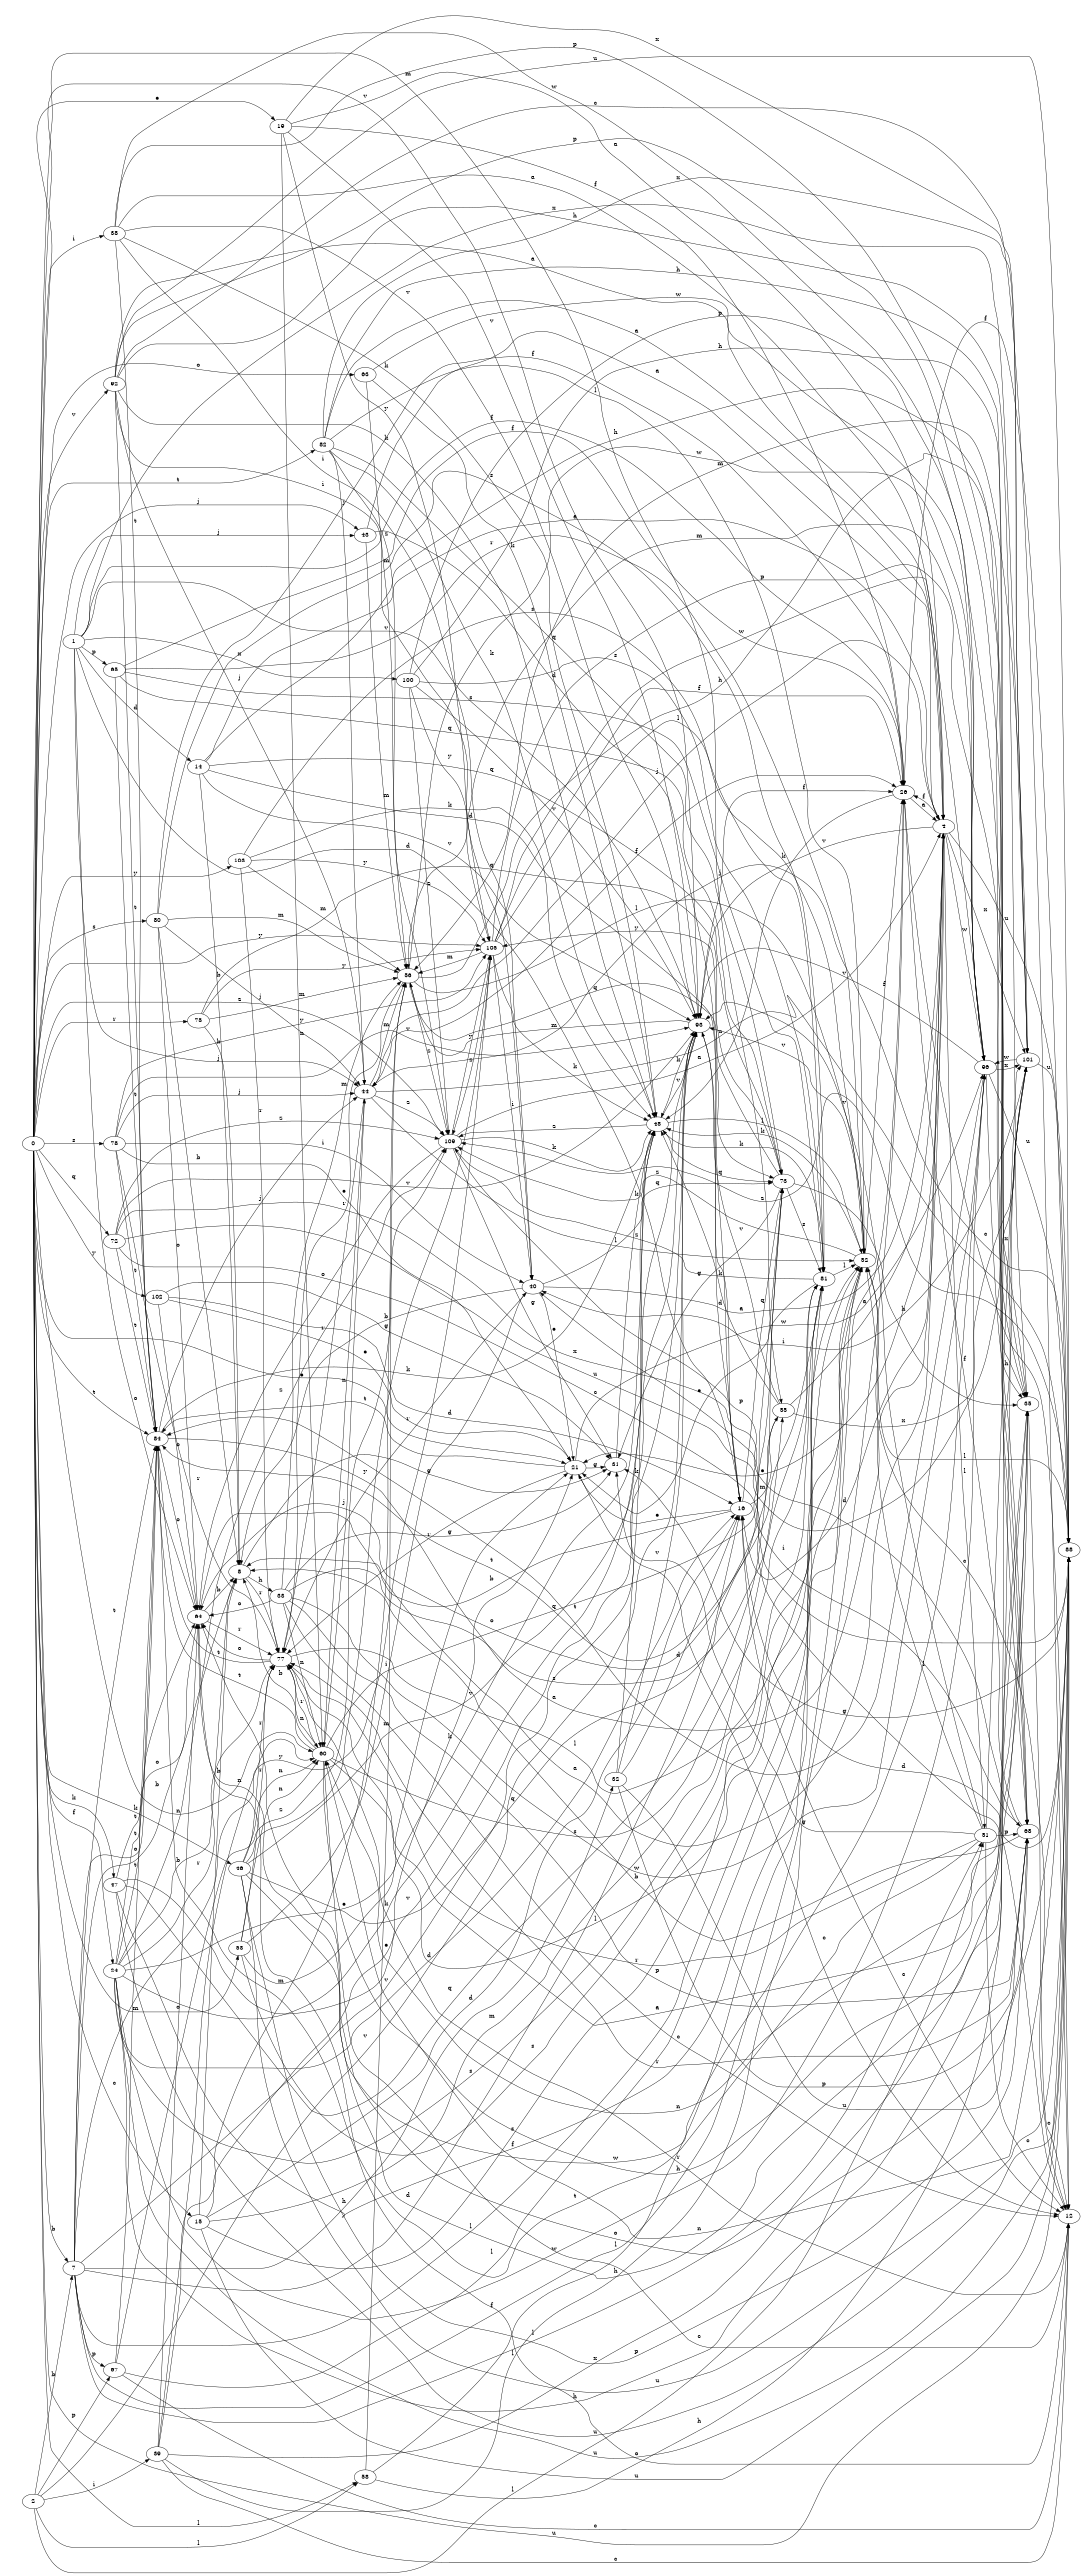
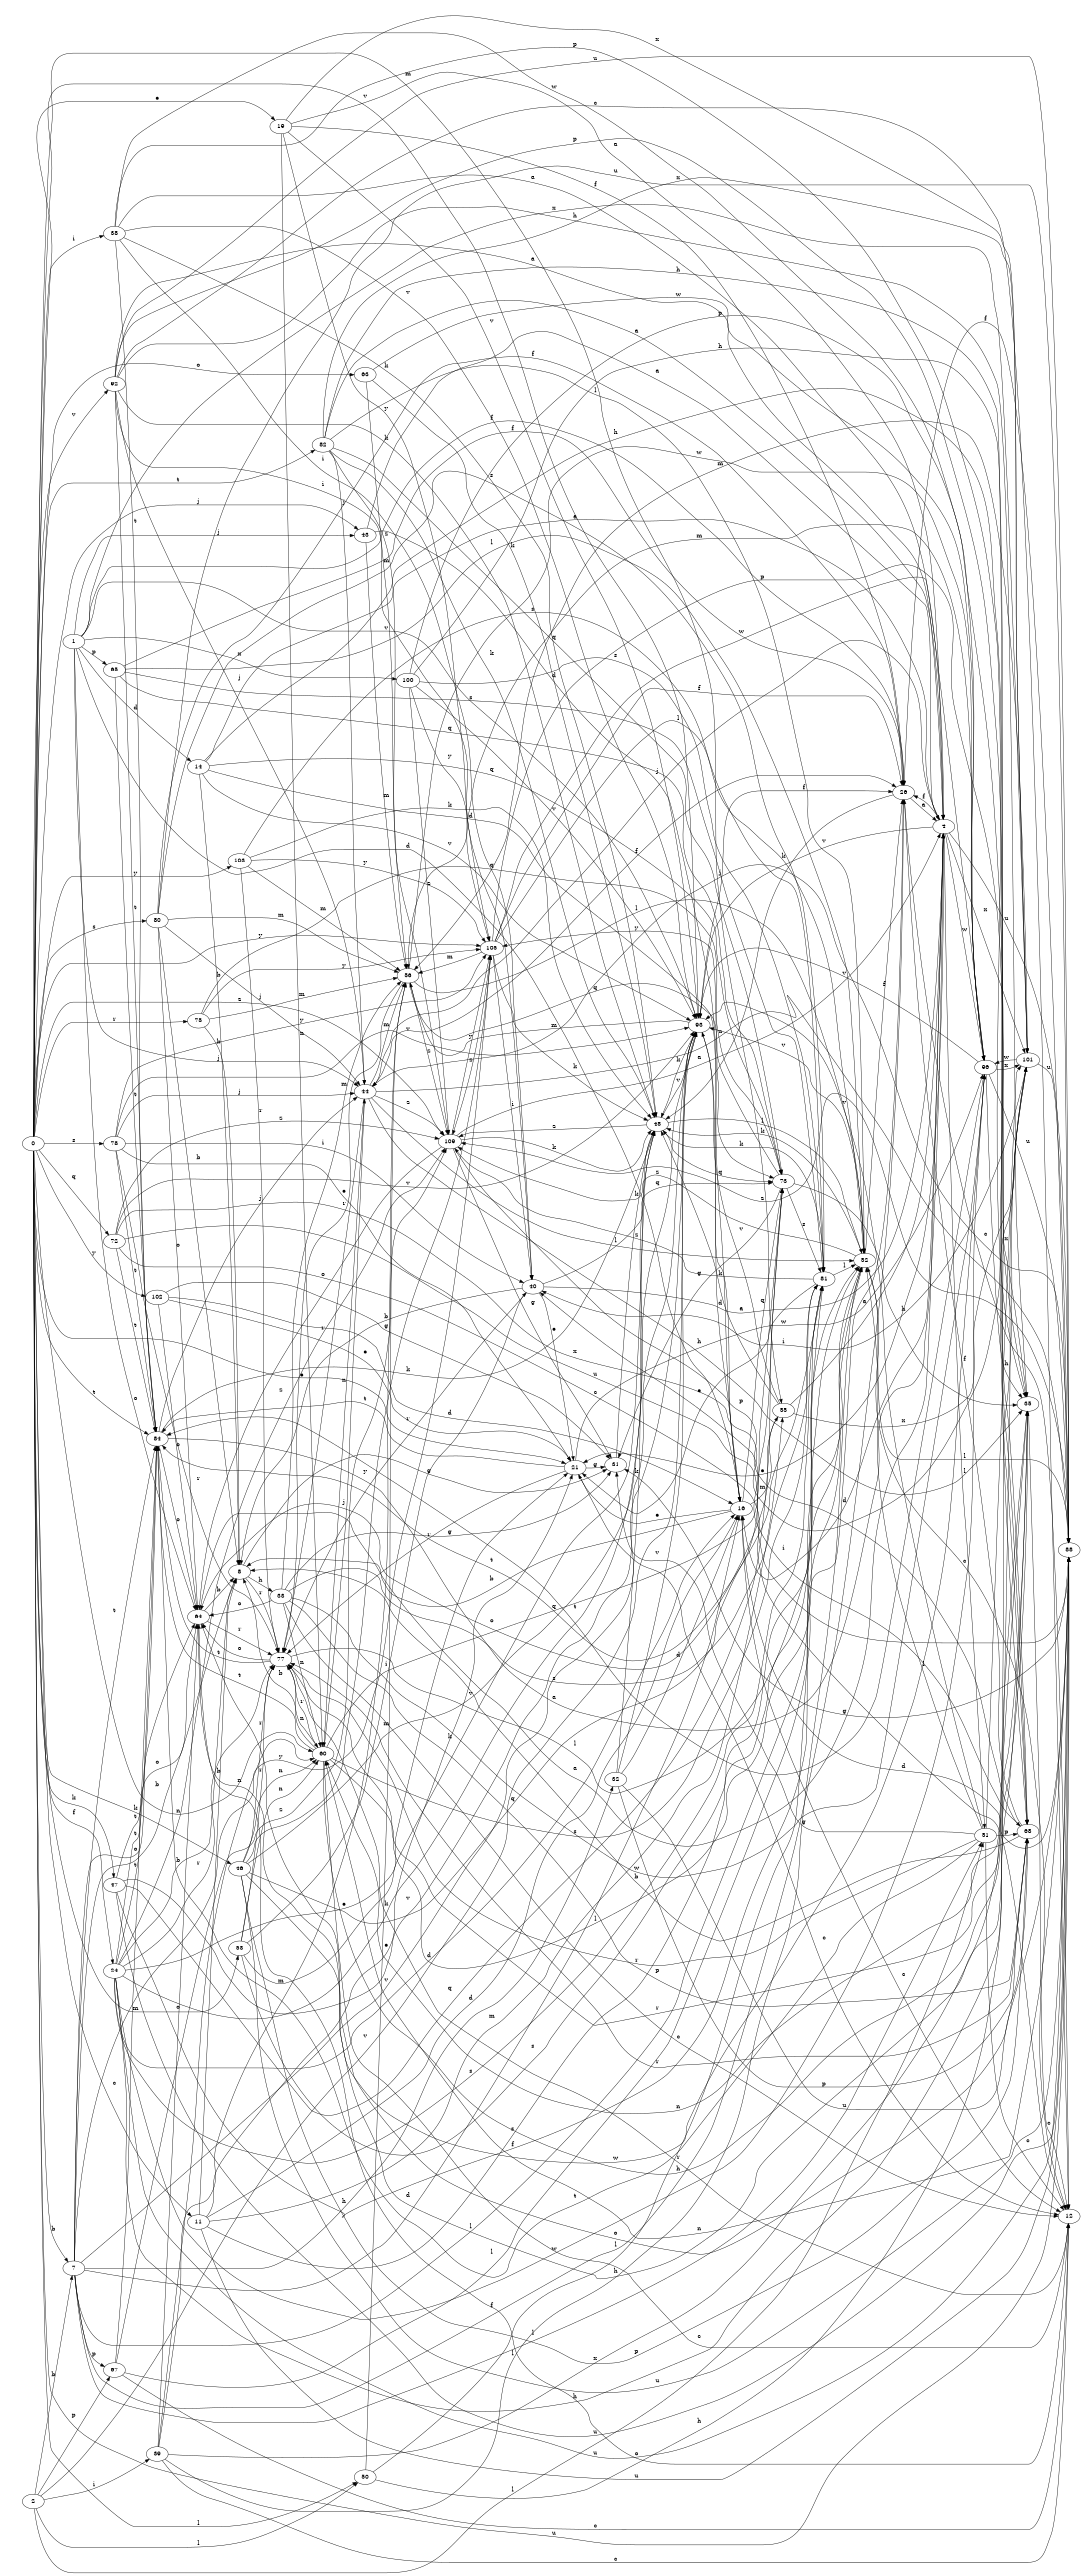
none -> (1007, 185)
(977, 489) -> (691, 1347)
(492, 543) -> (492, 543)
(657, 2008) -> (657, 2008)
(198, 2222) -> (198, 2222)
(365, 2477) -> (365, 2477)
